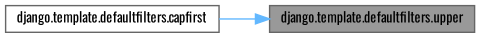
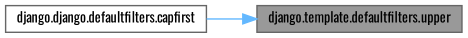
(112, 19) -> (106, 19)
